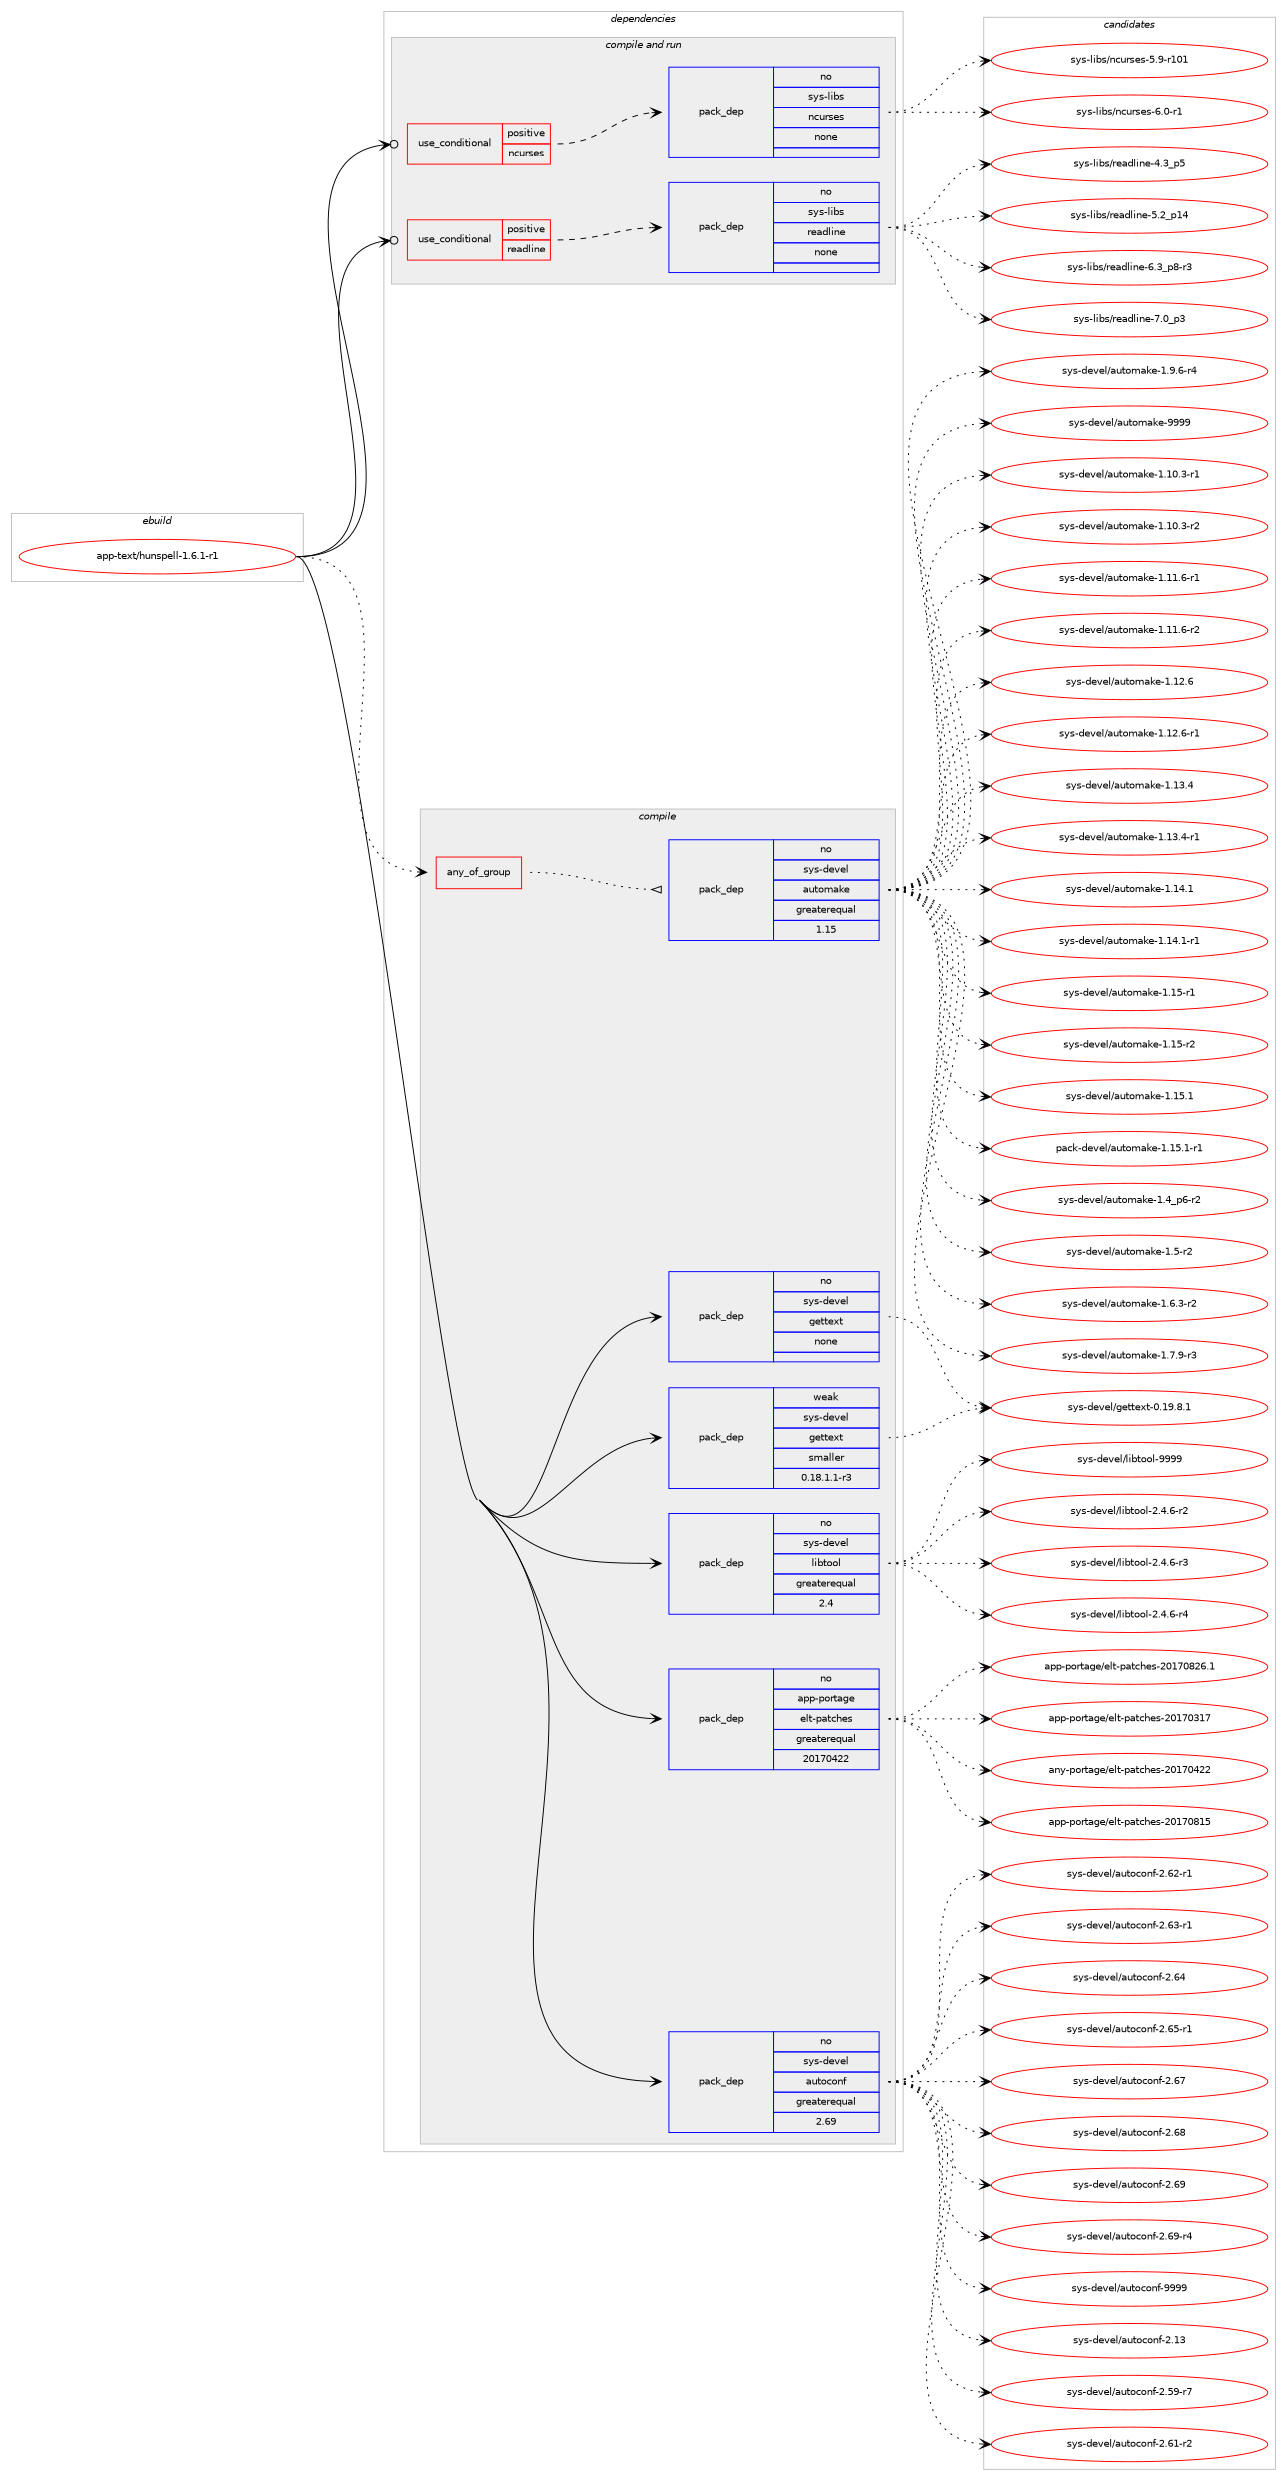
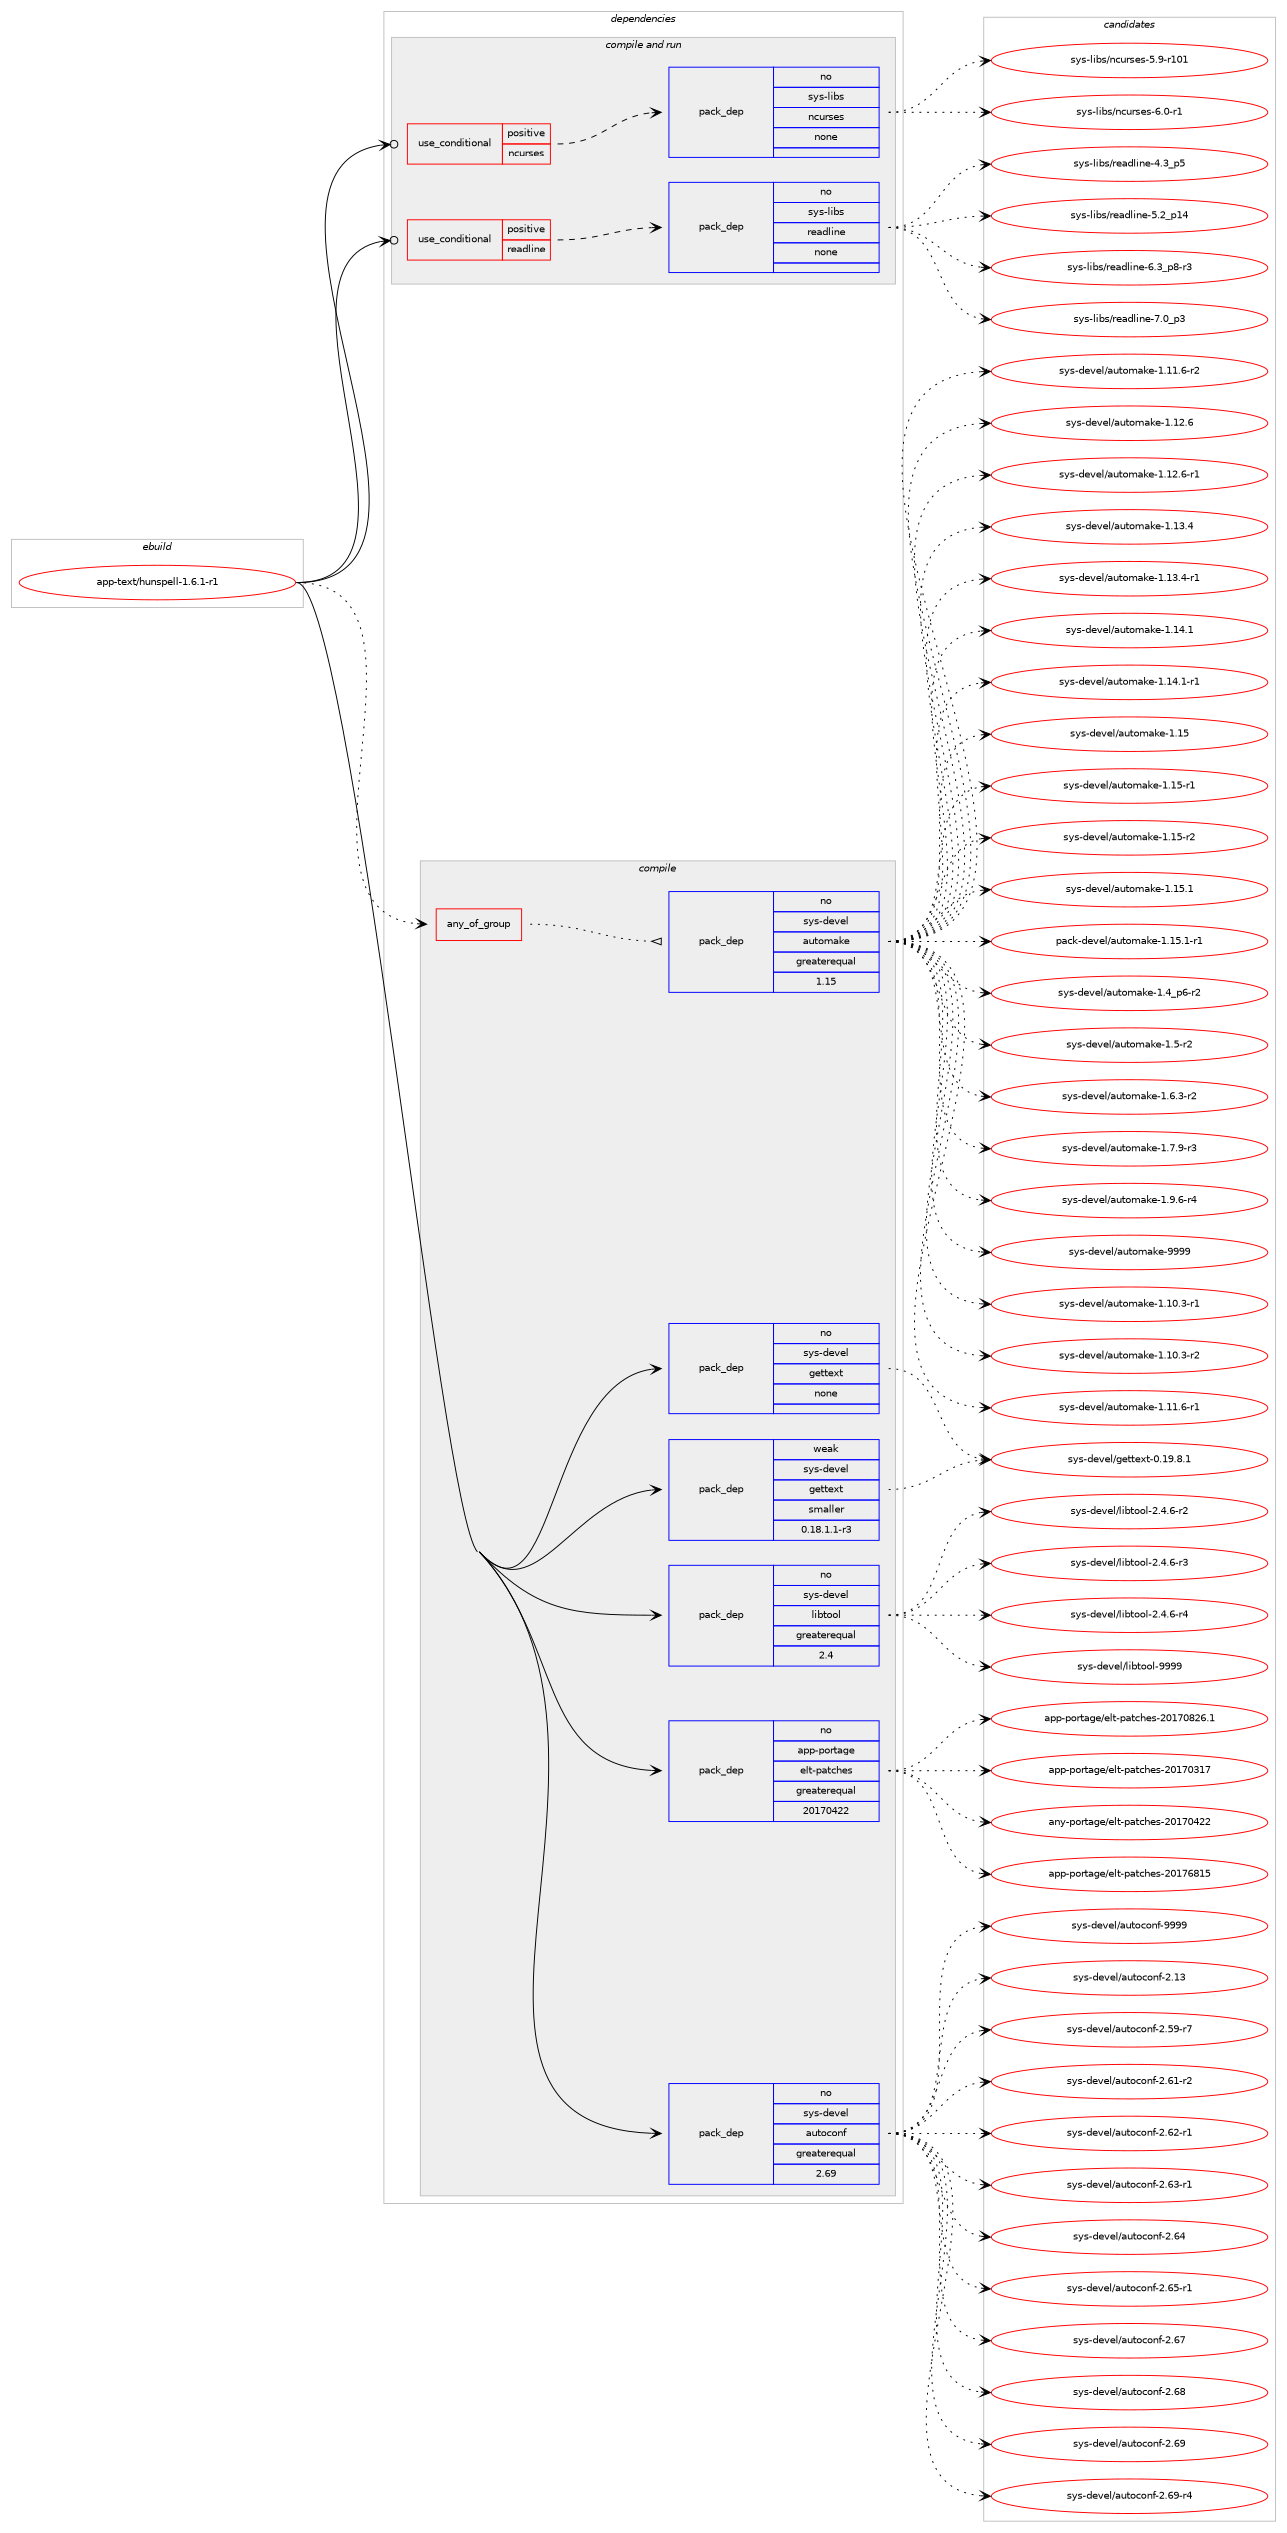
none -> (1130, 734)
(1130, 1823) -> (1130, 1874)
